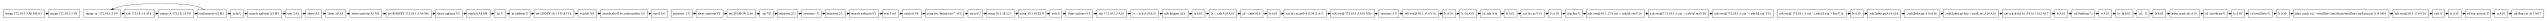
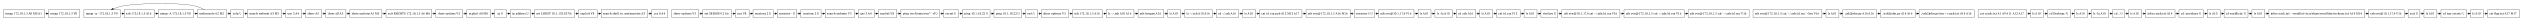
(409, 14) -> (409, 14)
(682, 14) -> none
(1999, 14) -> none
